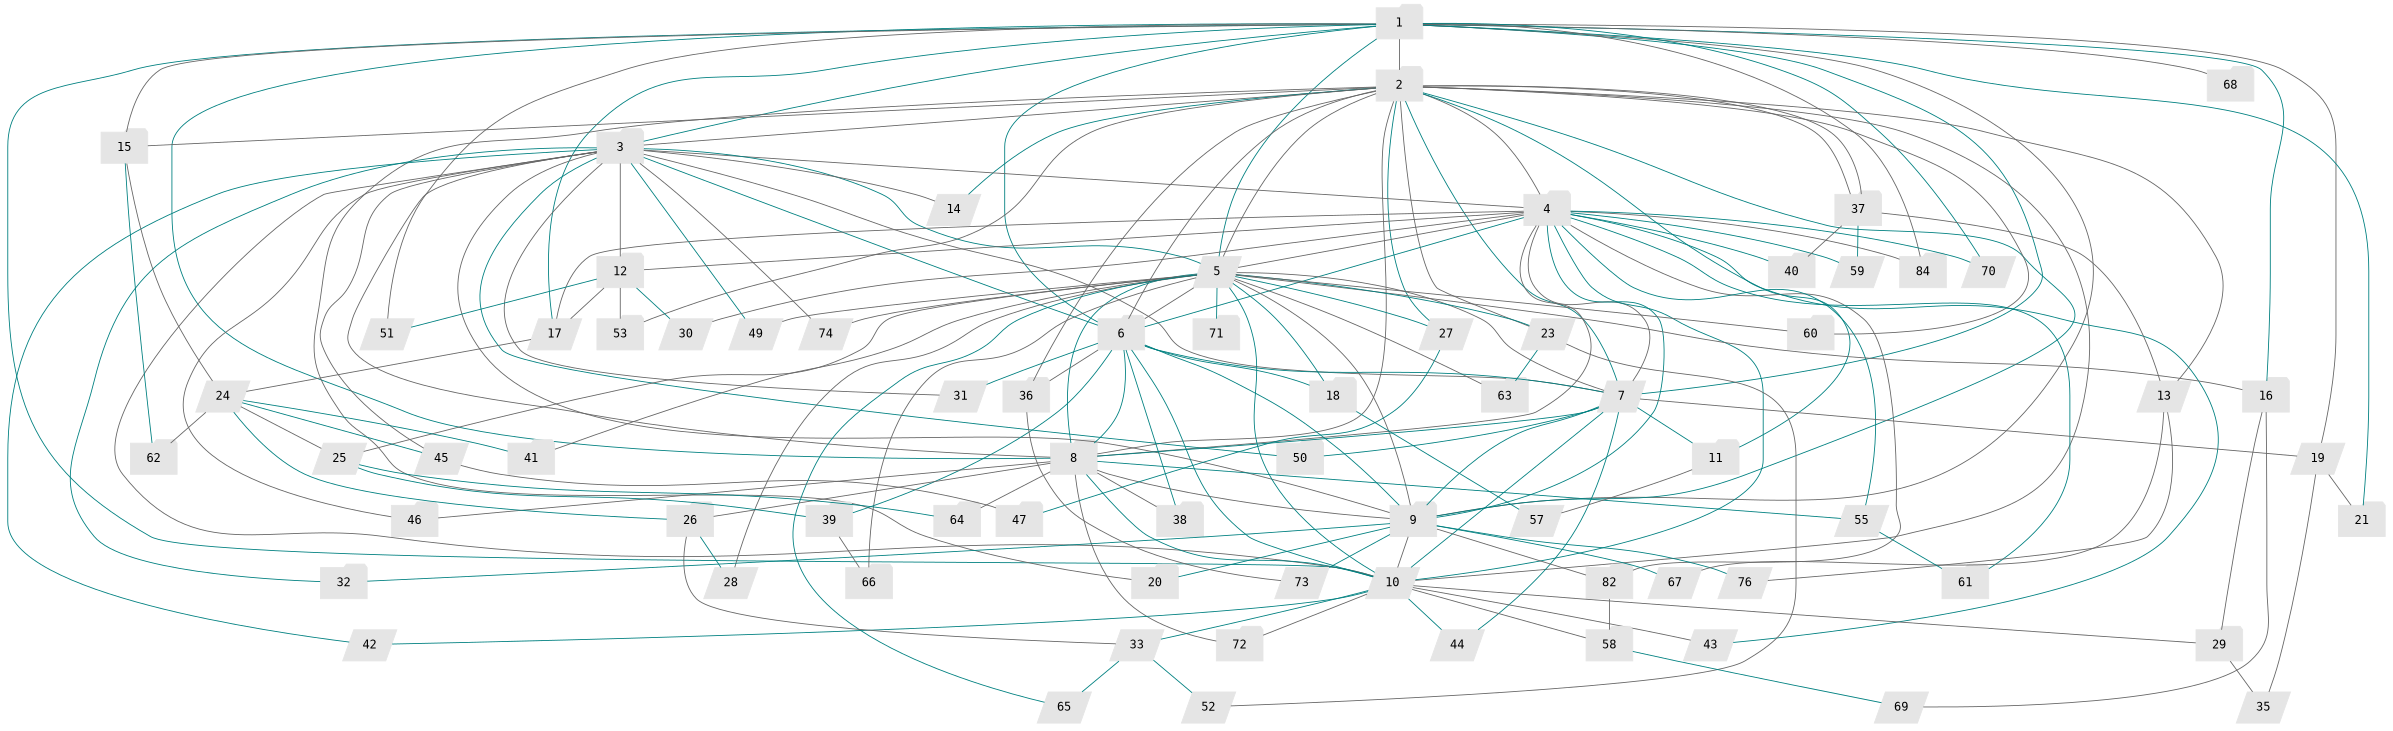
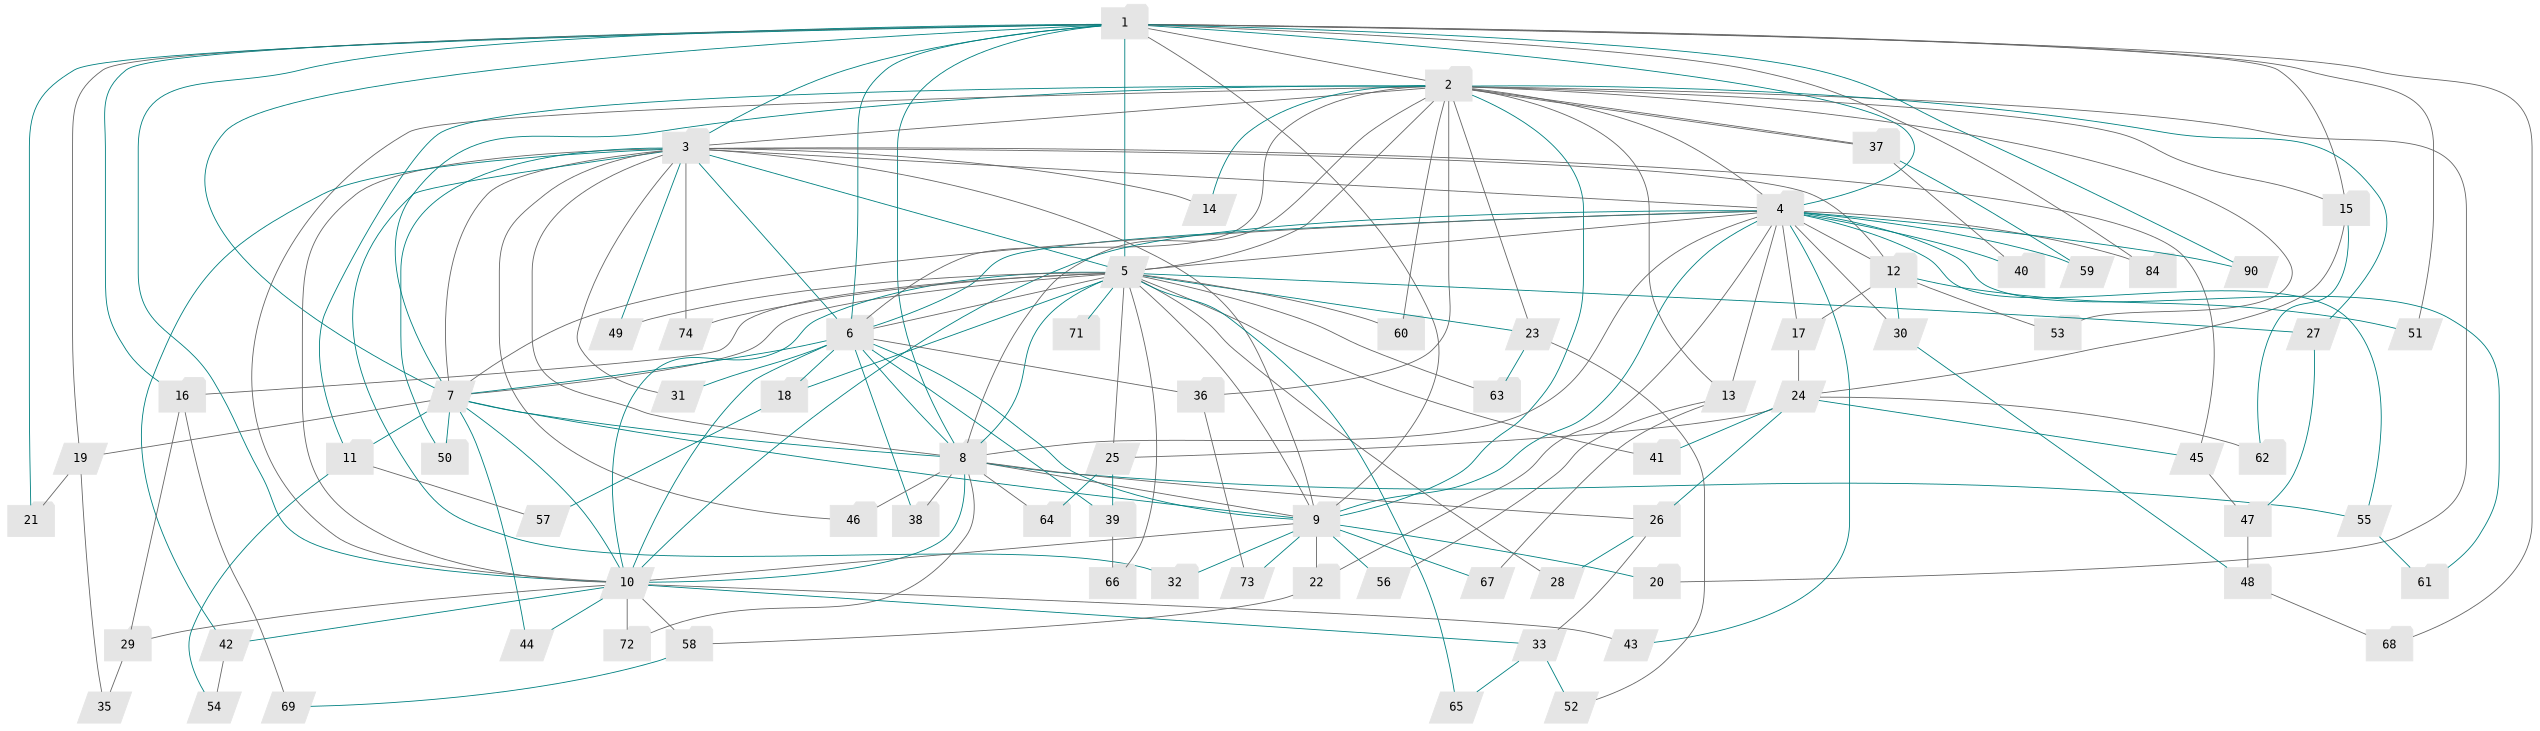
(877, 62) -> (1605, 66)
(2048, 241) -> (1753, 307)
(1989, 272) -> (2251, 272)
(1609, 583) -> (1317, 583)
(1745, 583) -> (1384, 583)
none -> (2248, 583)
none -> (214, 708)
